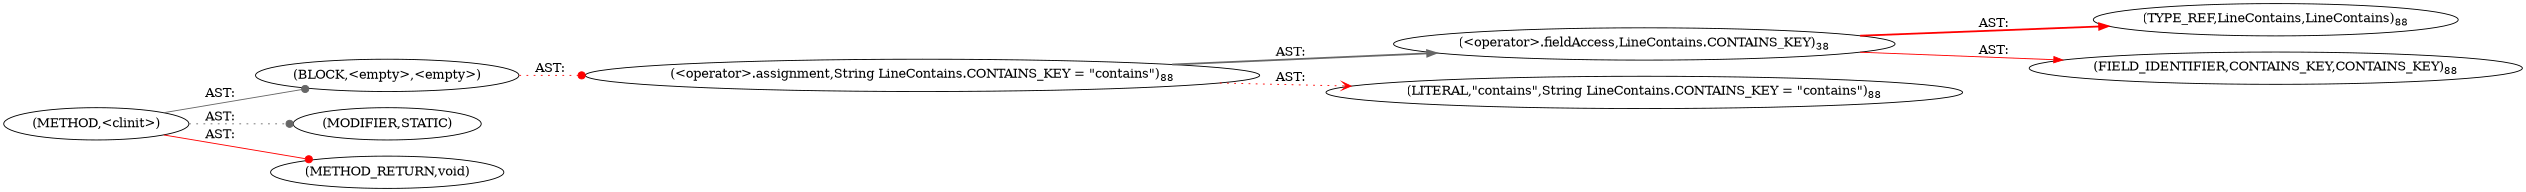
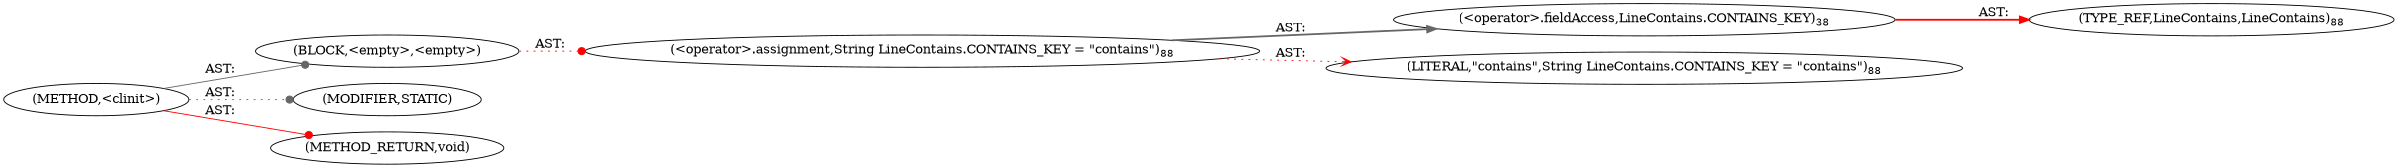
(2276, 68) -> none
